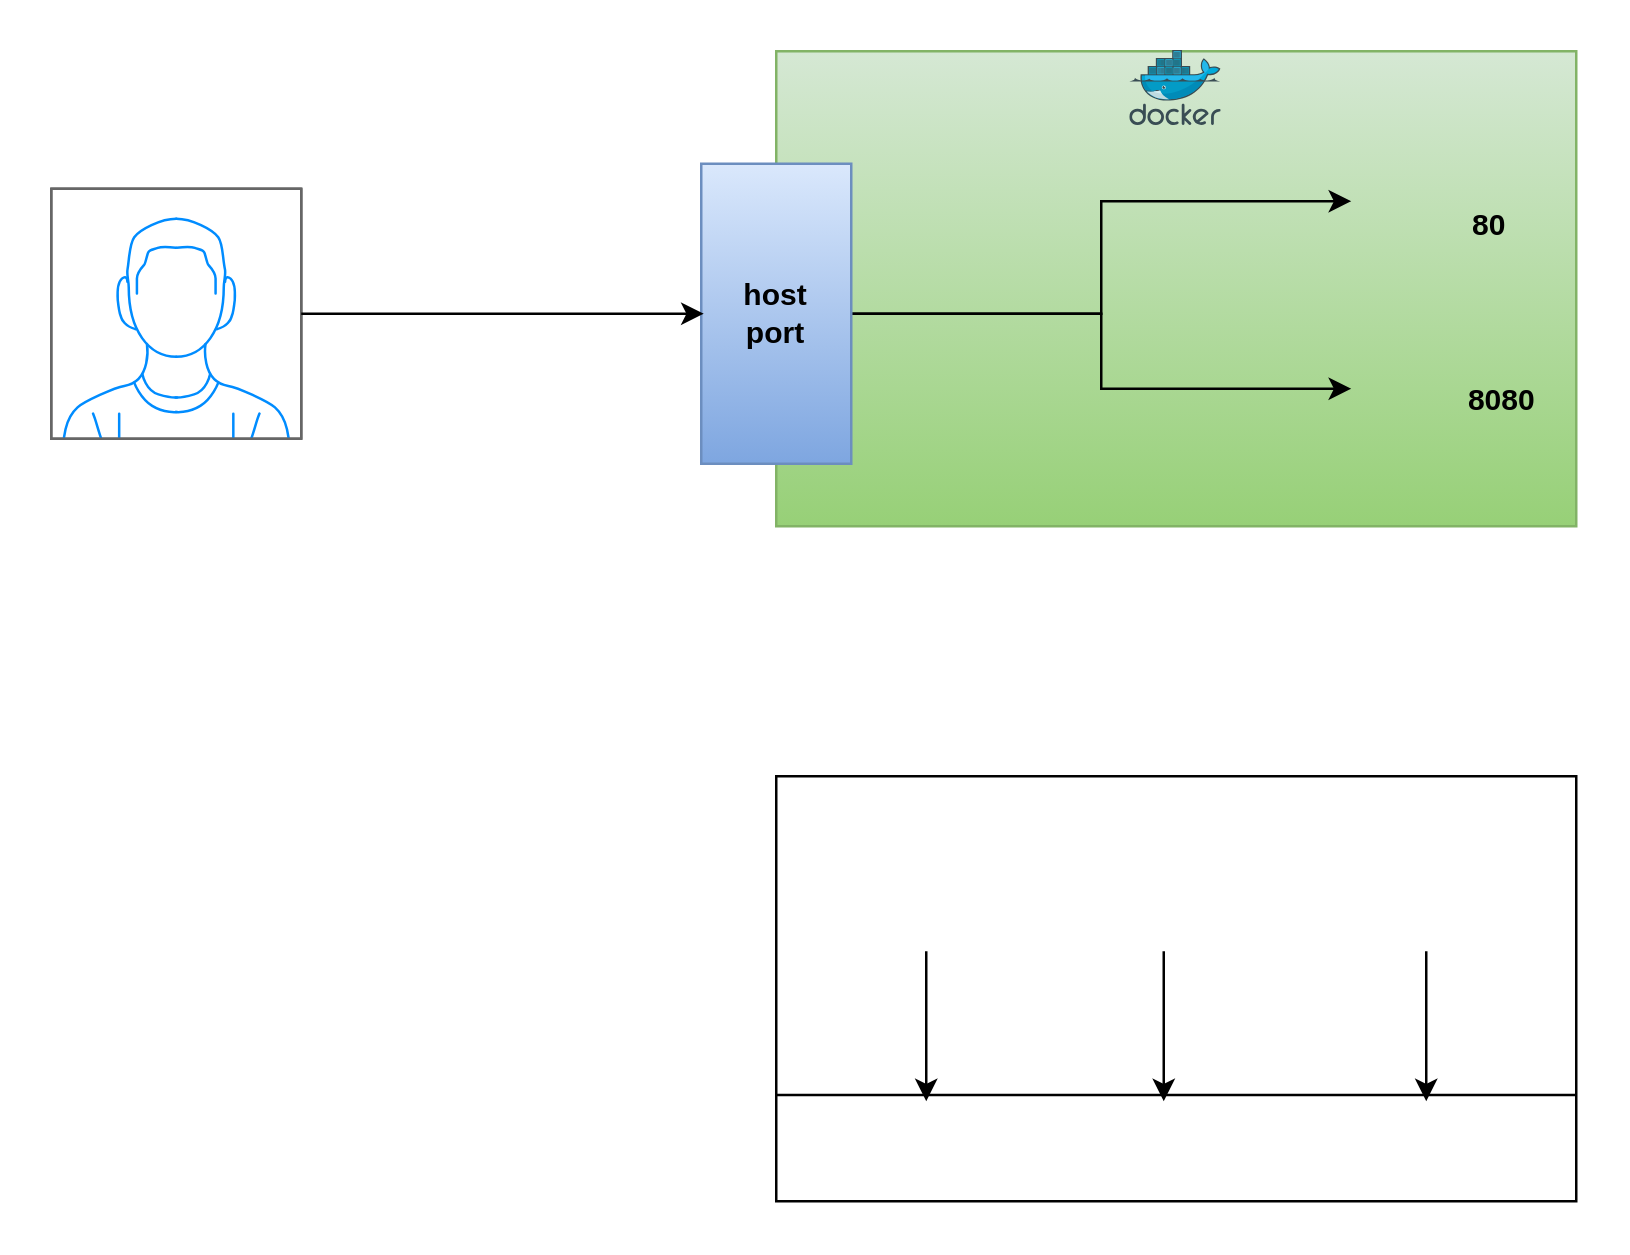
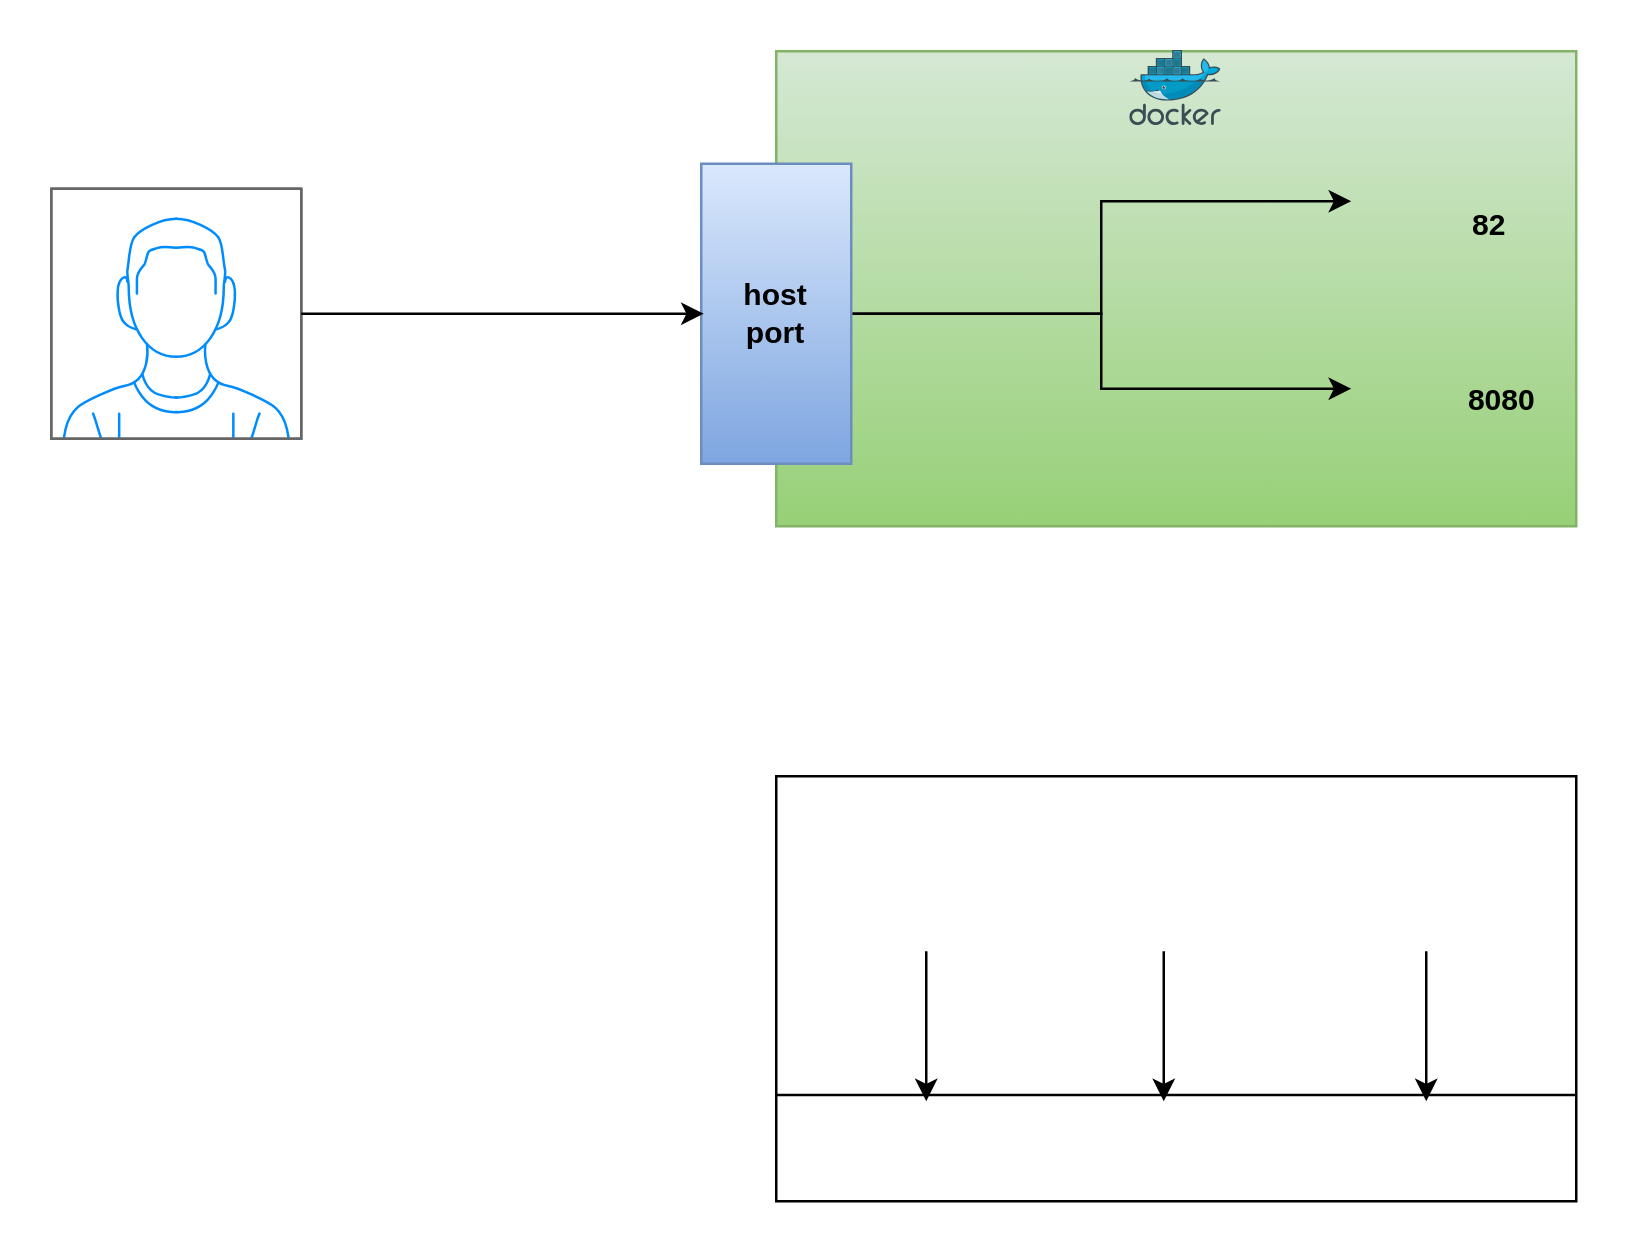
(1490, 226) -> (1490, 226)
